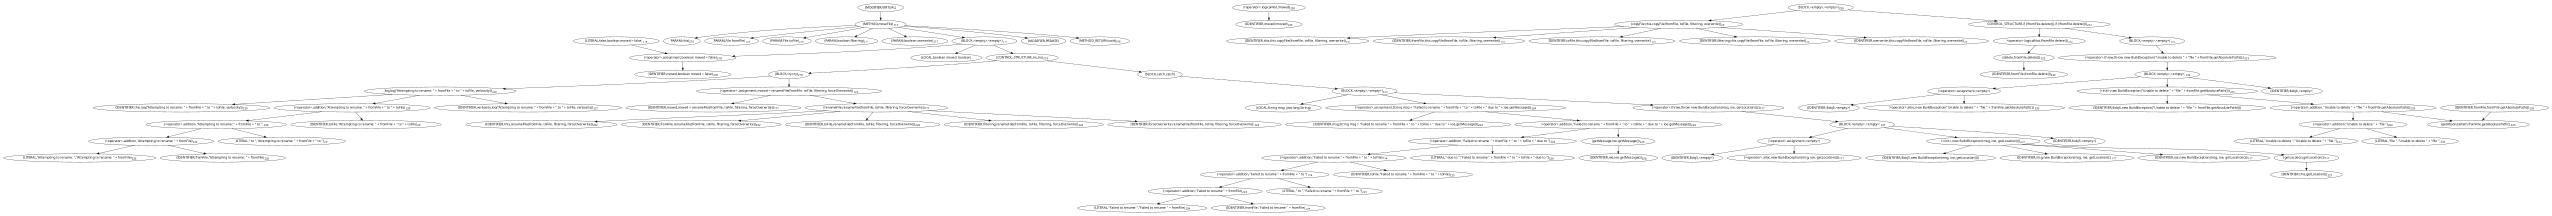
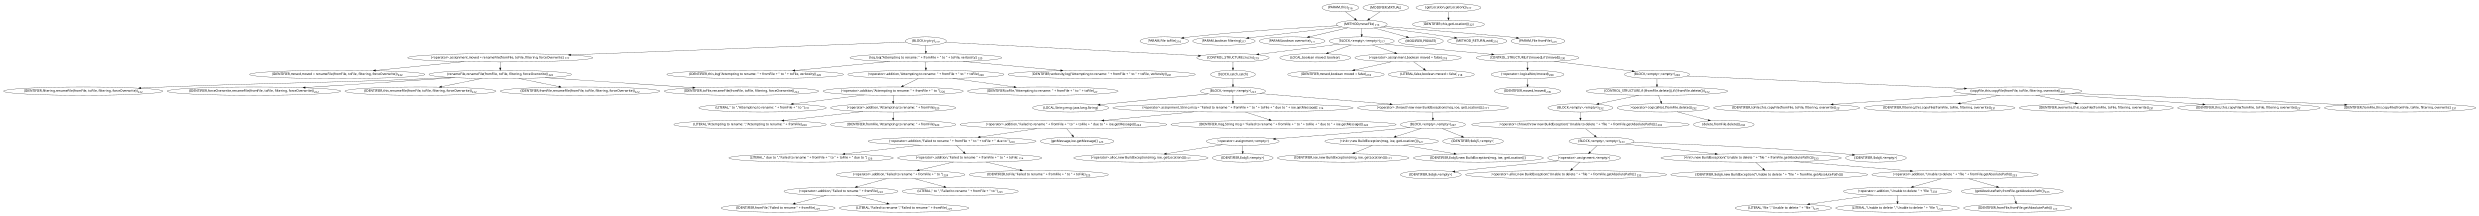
(776, 30) -> (1350, 15)
(648, 49) -> (1419, 65)
none -> (1528, 58)
(904, 68) -> (1072, 49)
(2024, 74) -> none
(2487, 115) -> (2015, 199)
(2152, 149) -> none
(1618, 158) -> none
(2067, 158) -> none
